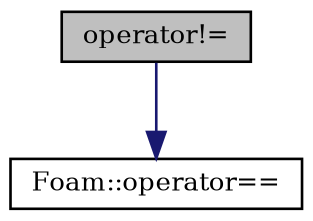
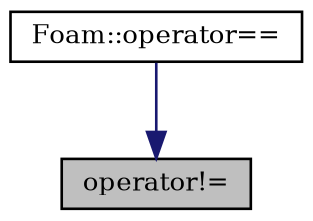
(156, 97) -> (156, 97)
